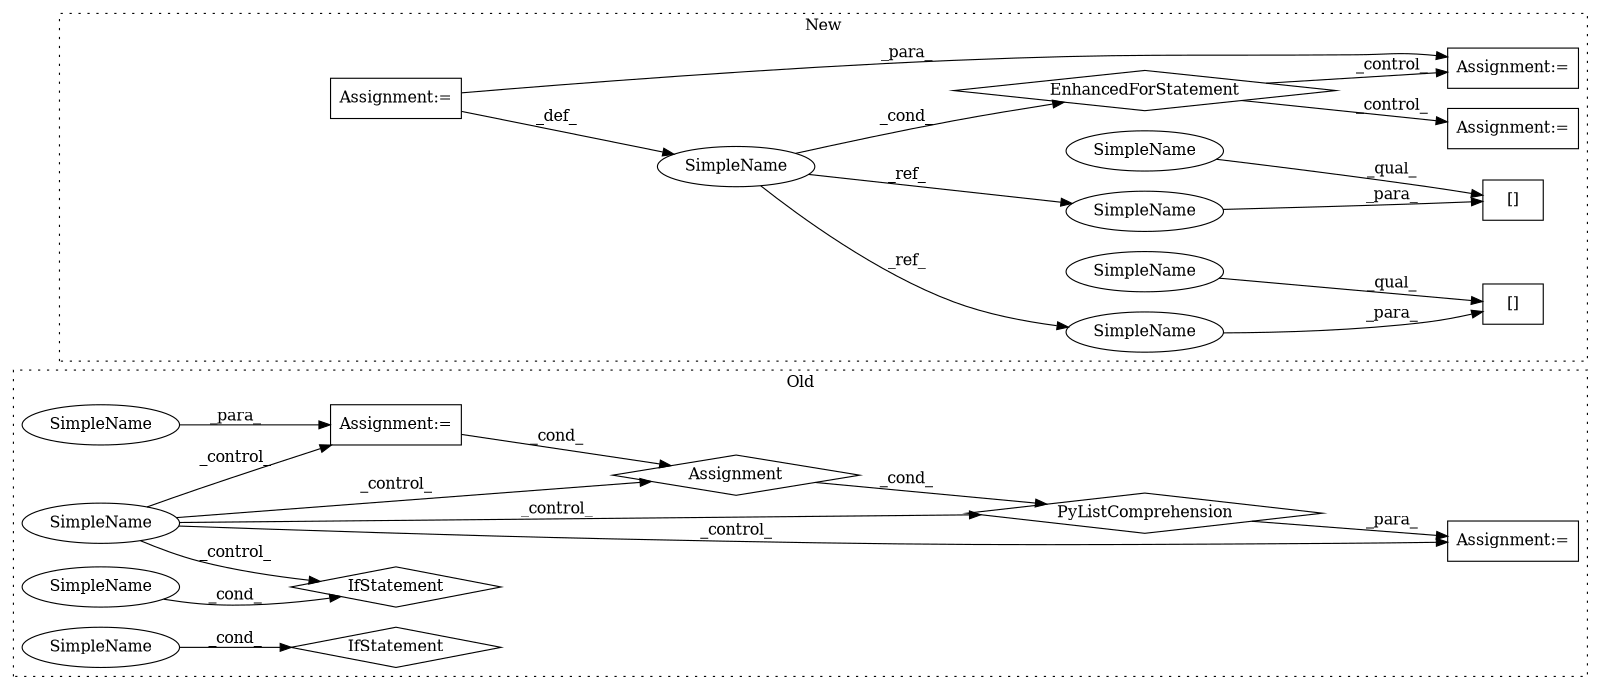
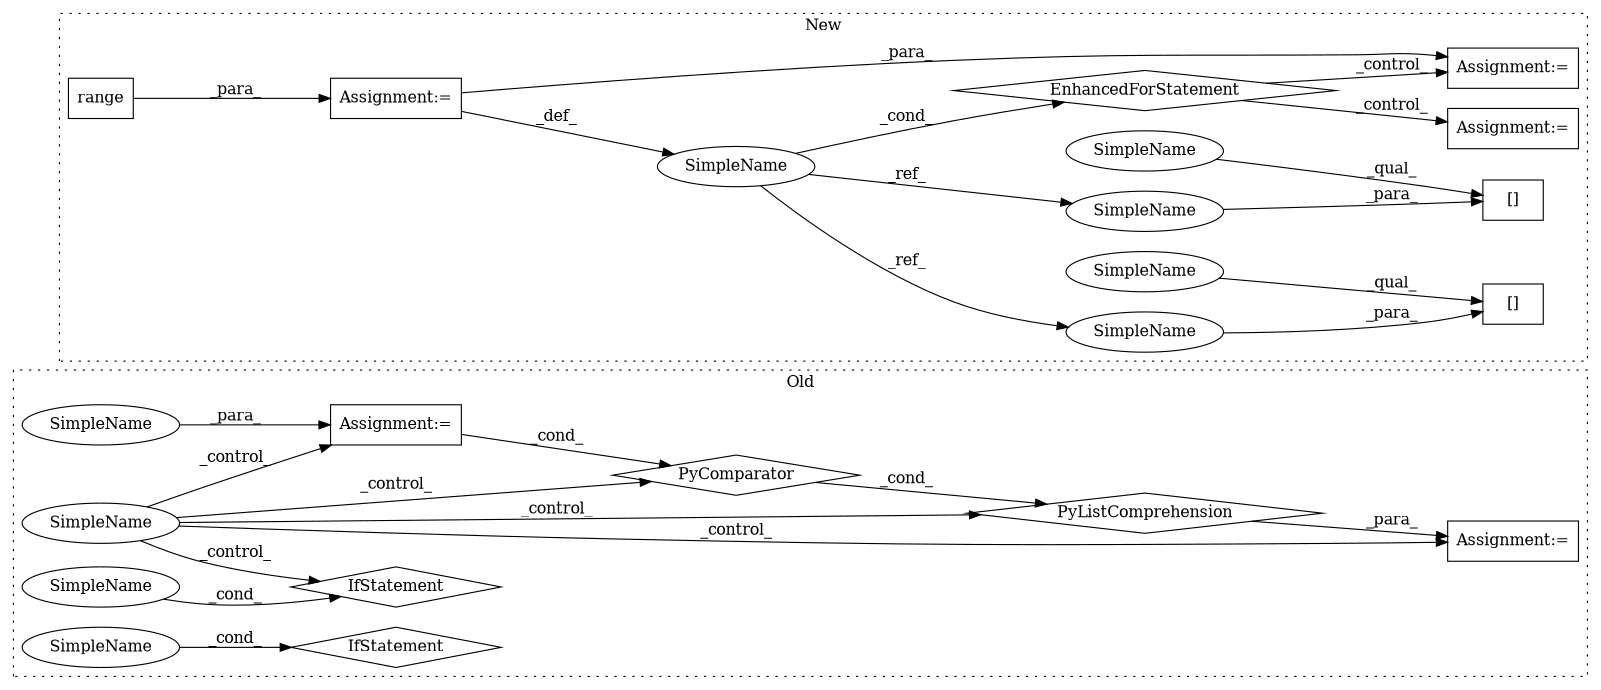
none -> (101, 98)
(736, 475) -> (736, 475)
